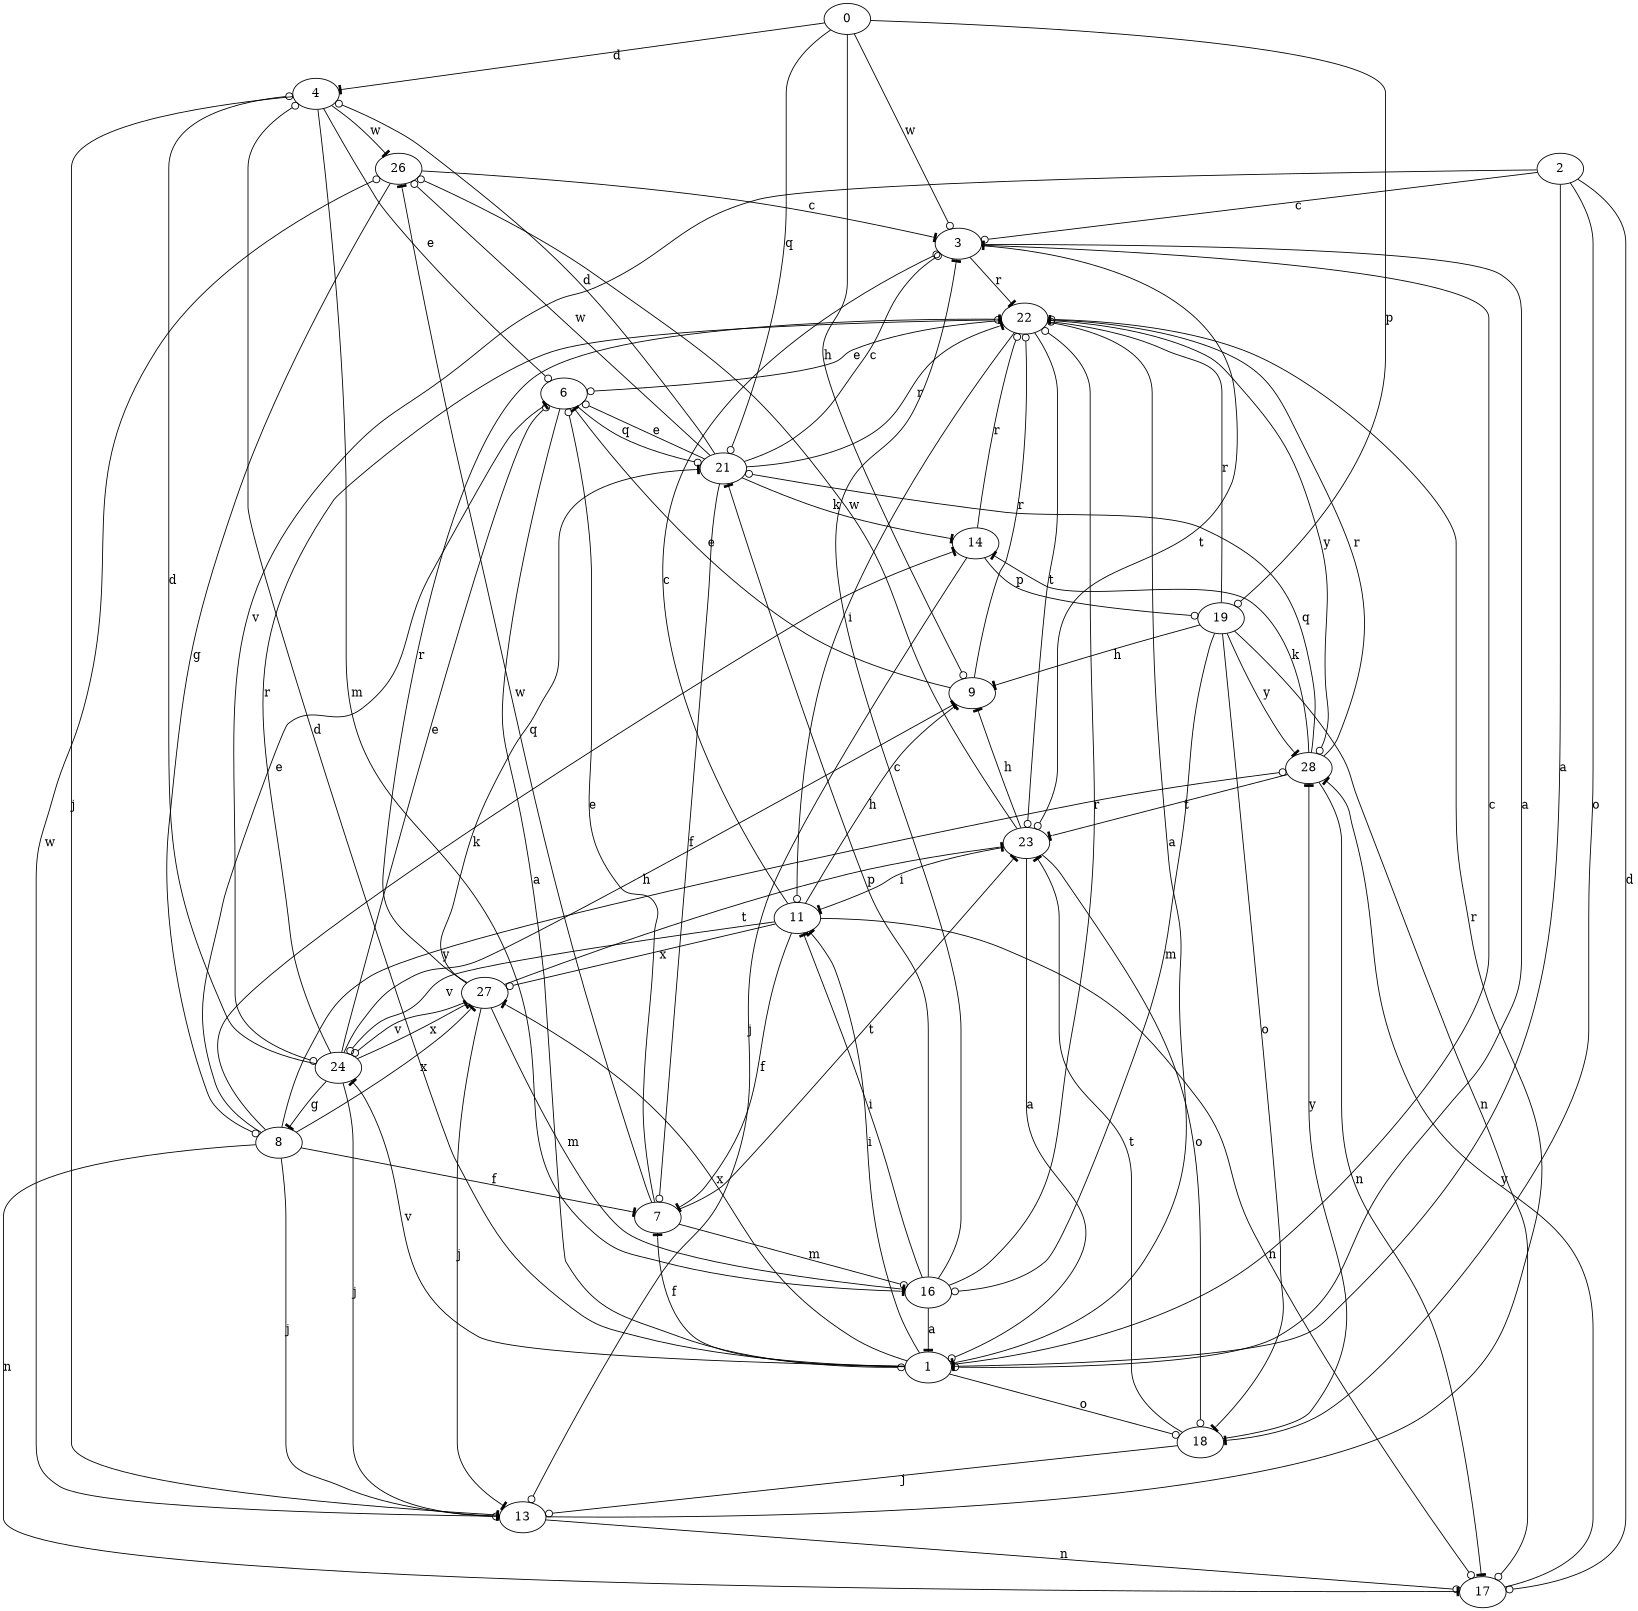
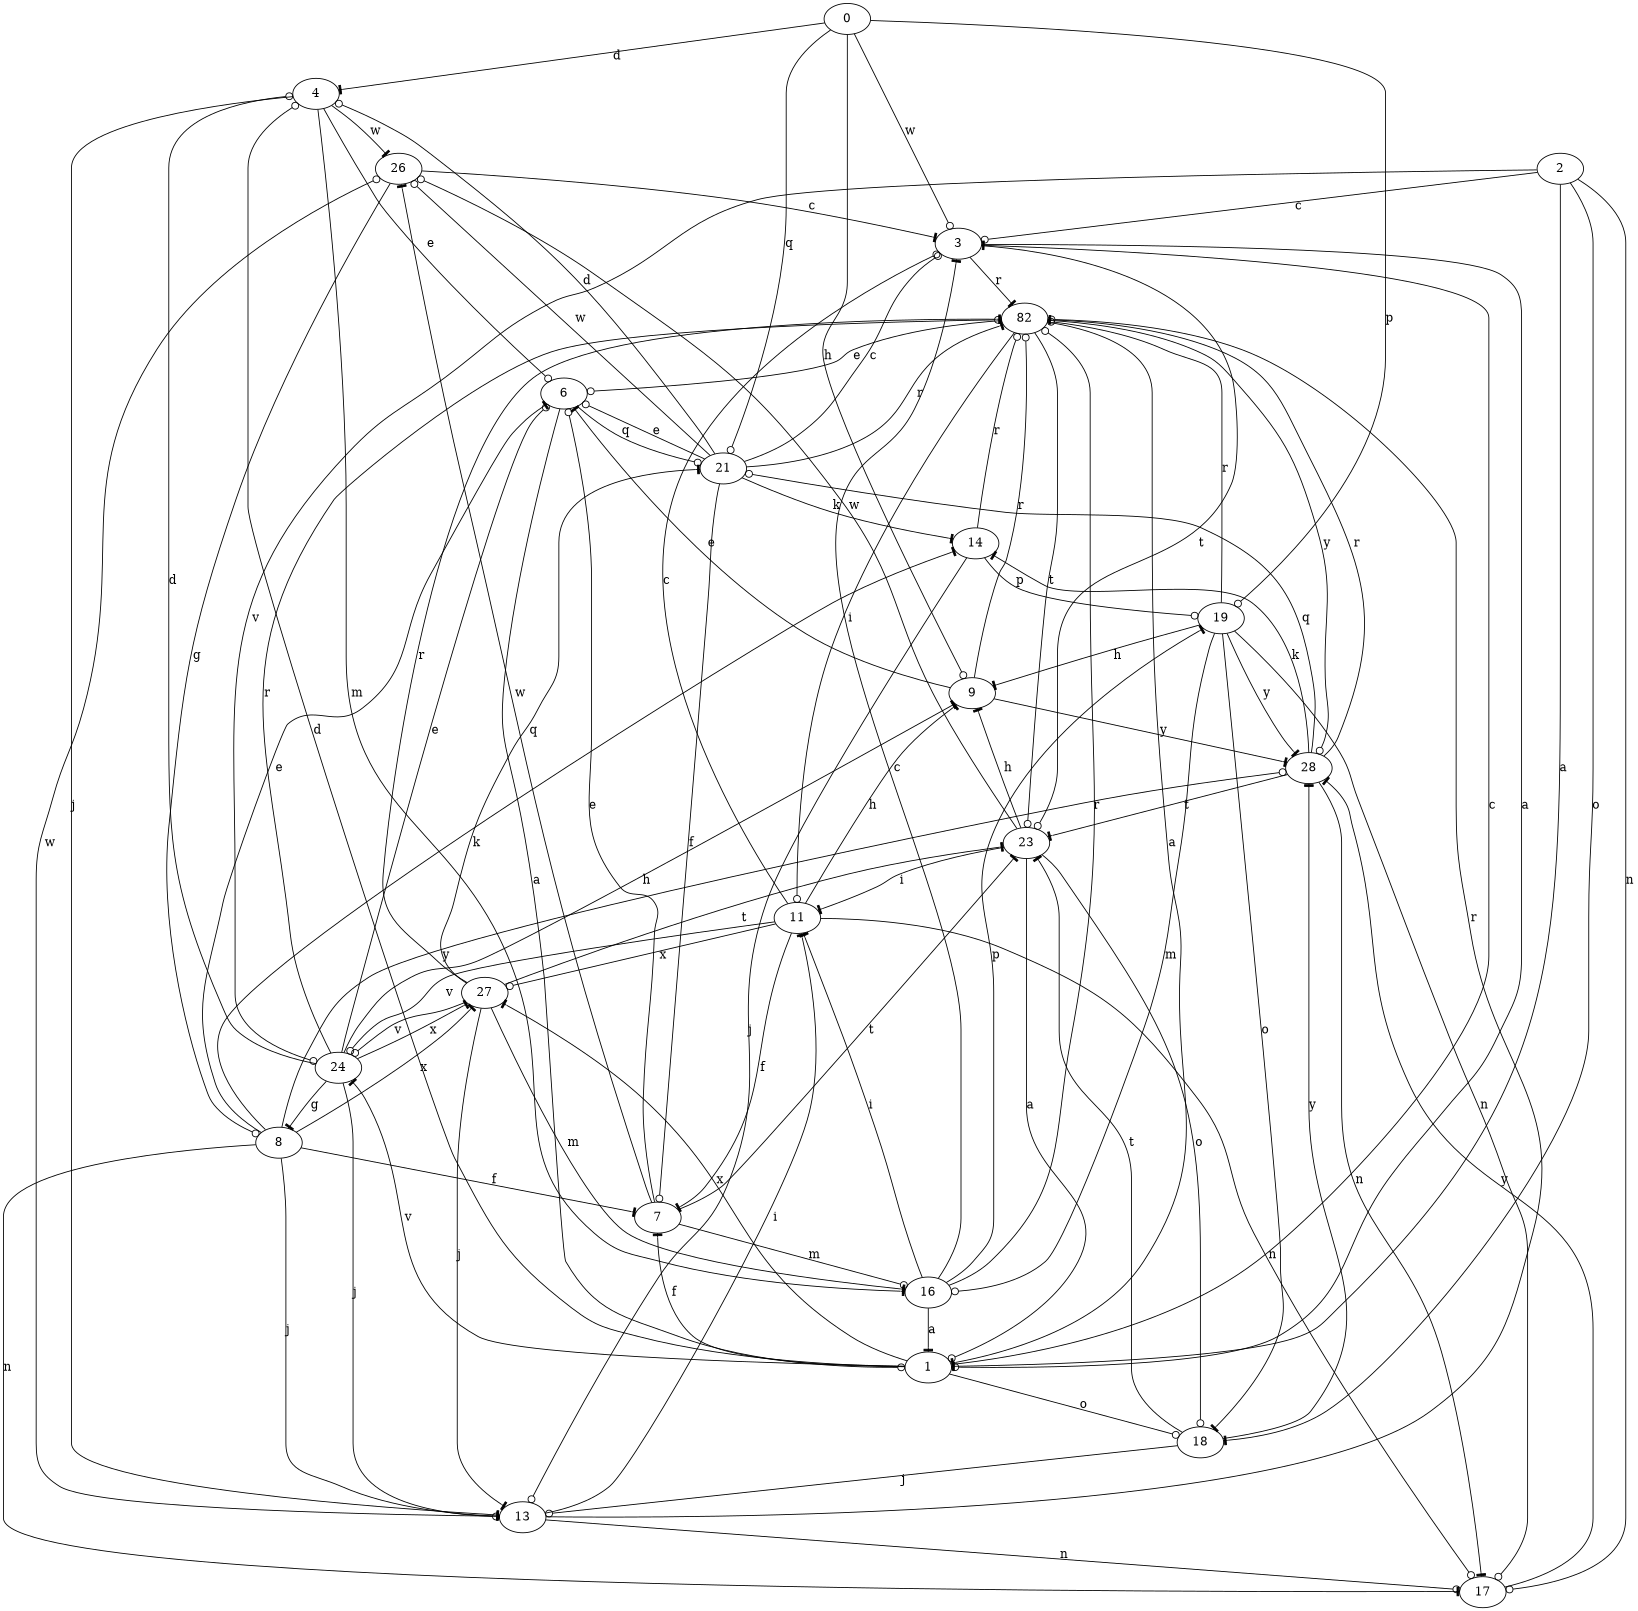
(1025, 319) -> (1025, 319)
none -> (1138, 730)
(864, 879) -> (986, 920)
(1630, 880) -> (1630, 880)
(867, 1143) -> (746, 1259)
